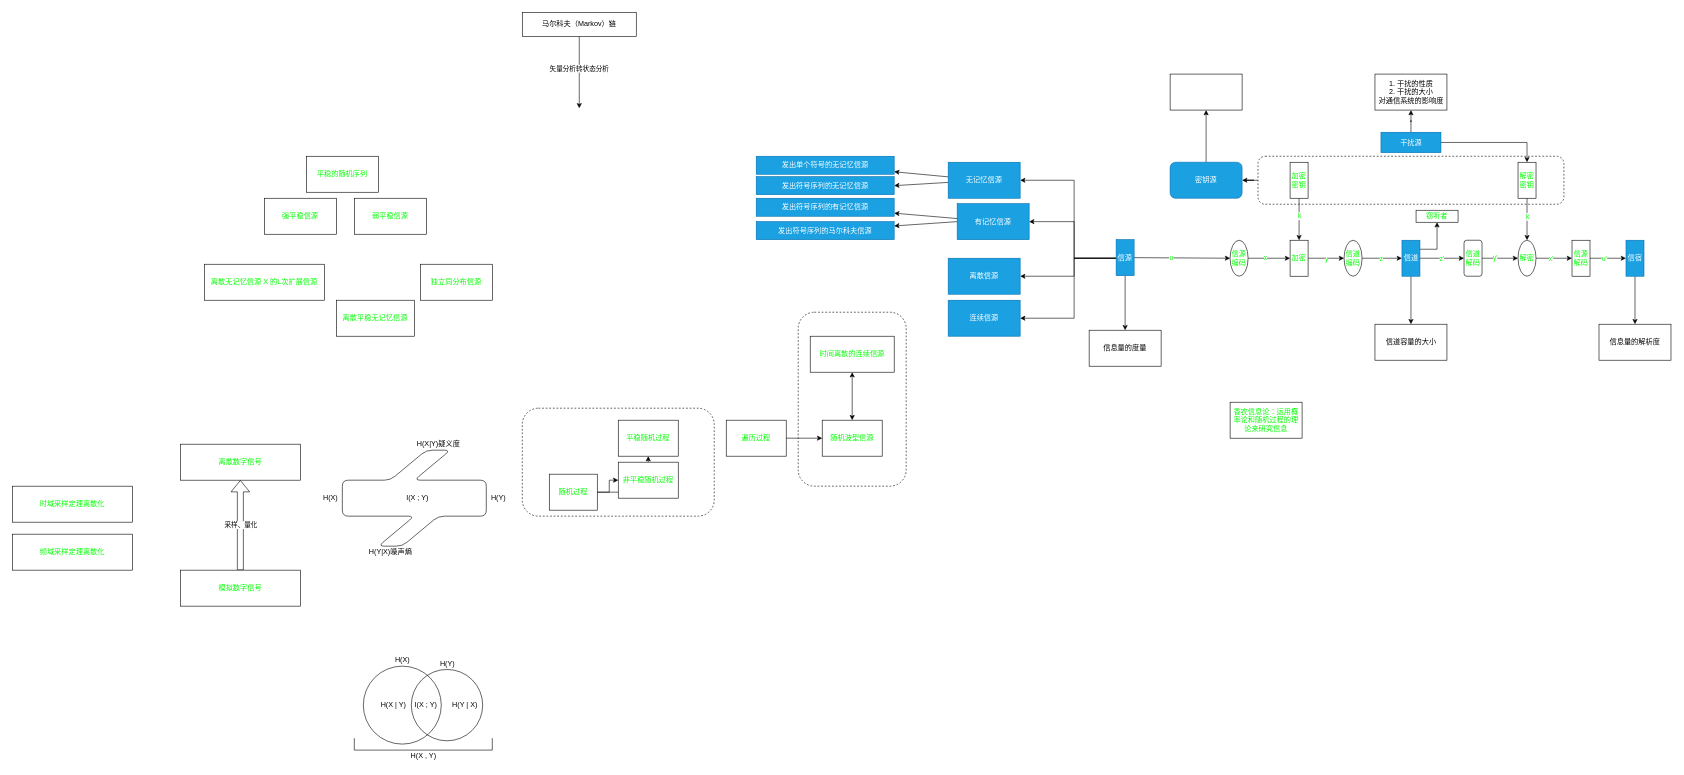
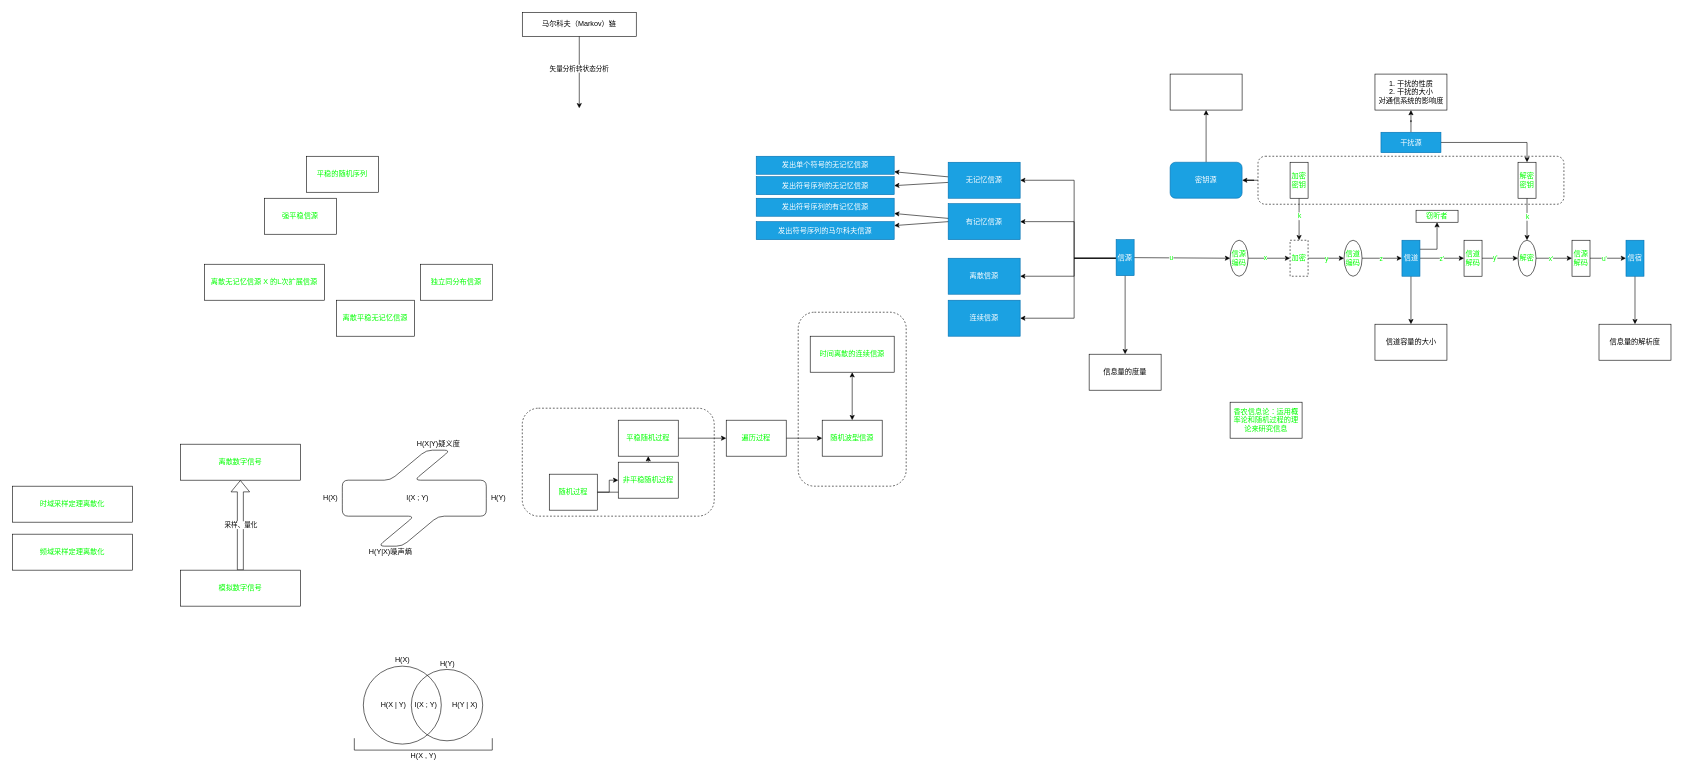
(390, 216) -> none
(993, 222) -> (984, 222)
(1299, 258) -> (1299, 258)
(1473, 258) -> (1473, 258)
(1125, 348) -> (1125, 372)
none -> (720, 438)
